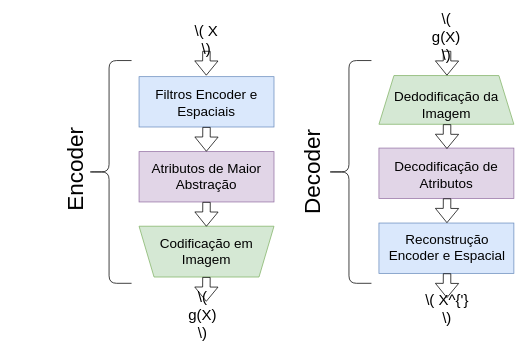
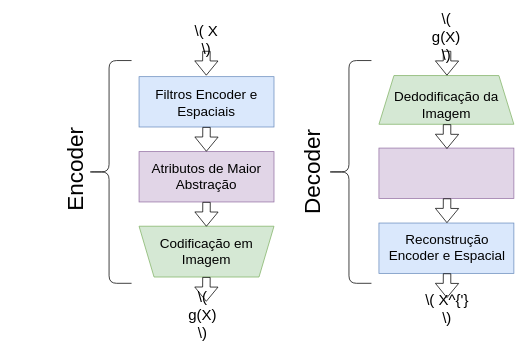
(447, 175) -> none
